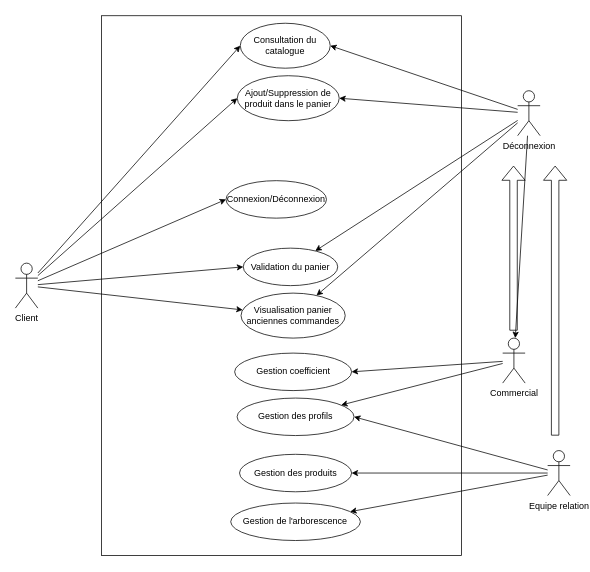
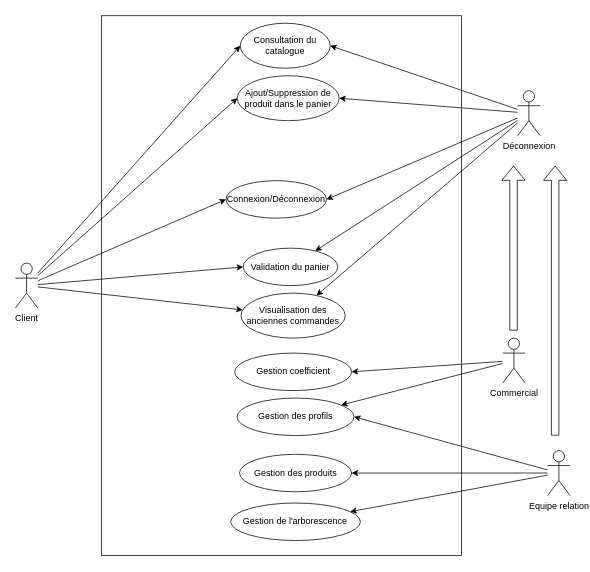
(523, 213) -> (425, 157)
(293, 315) -> (293, 315)
